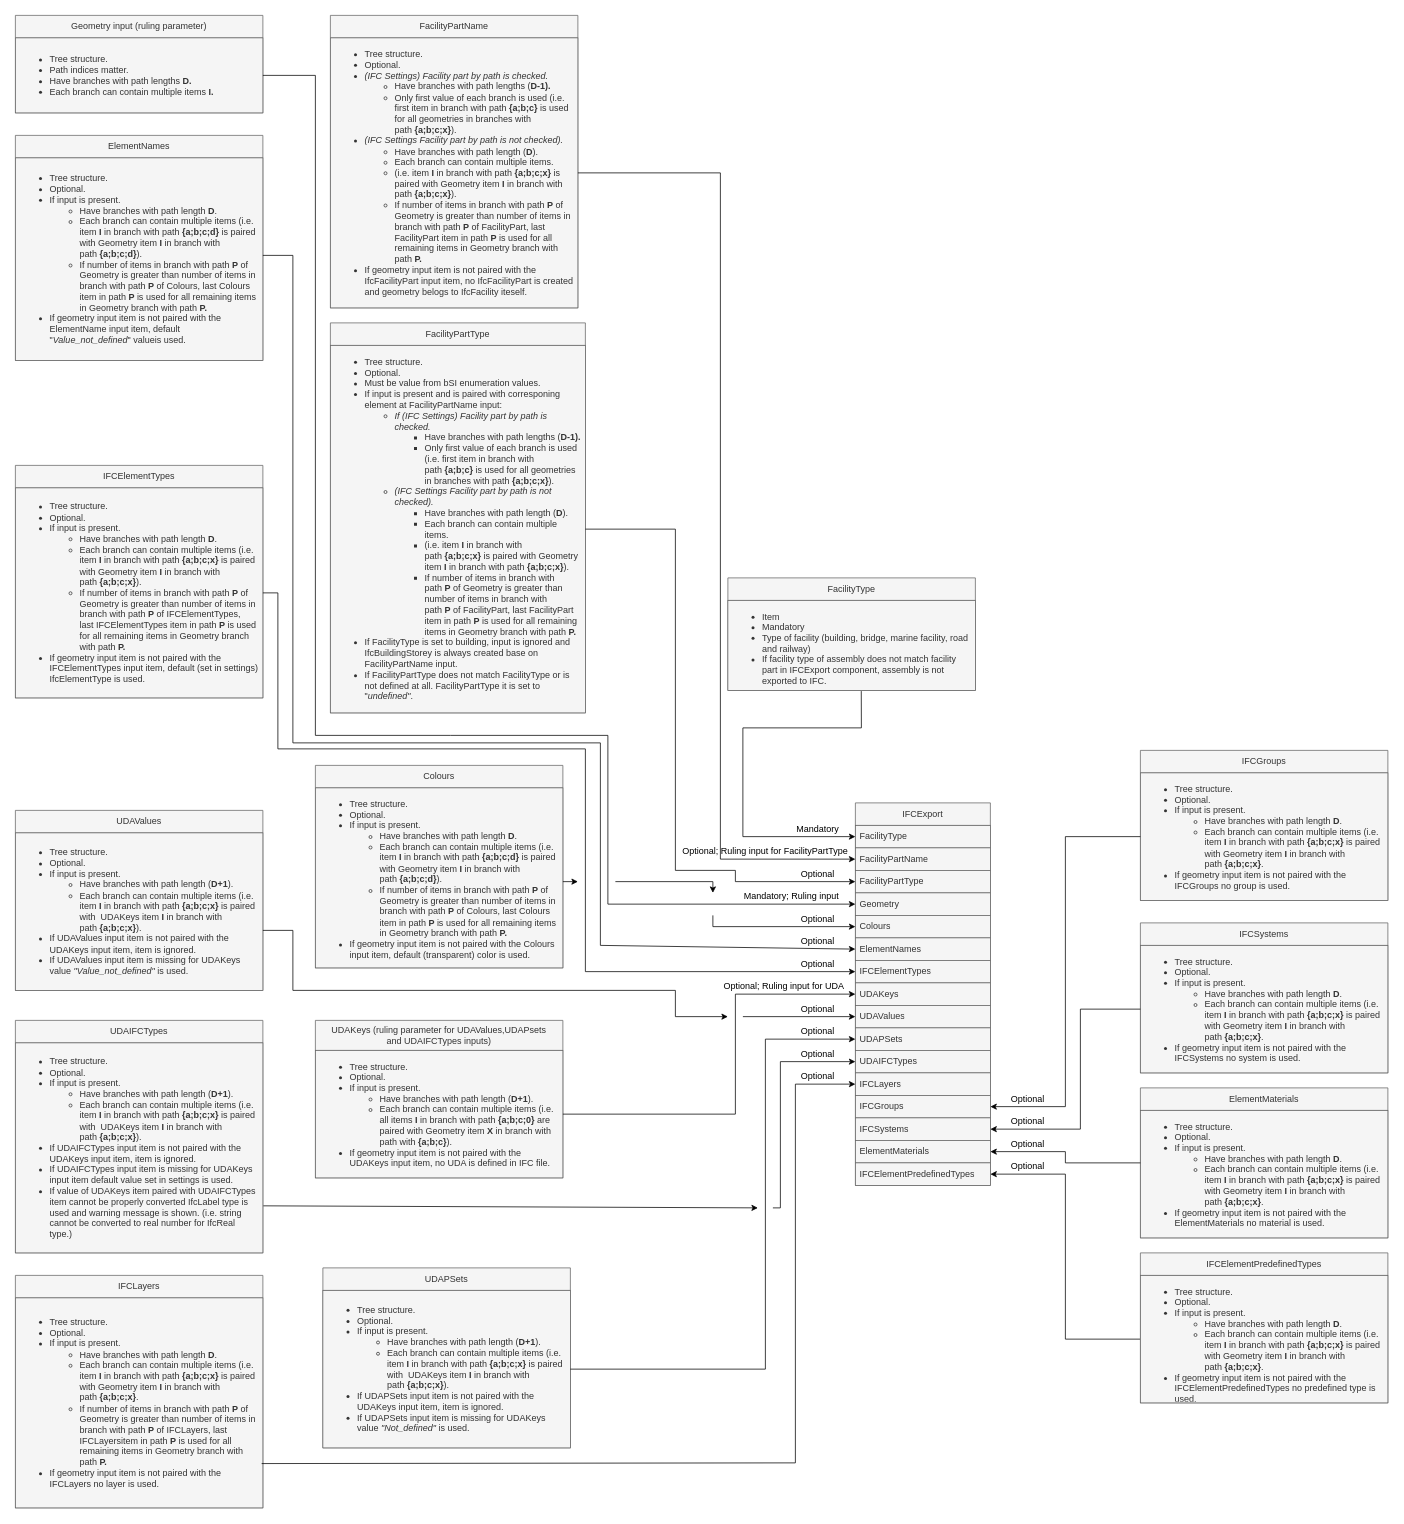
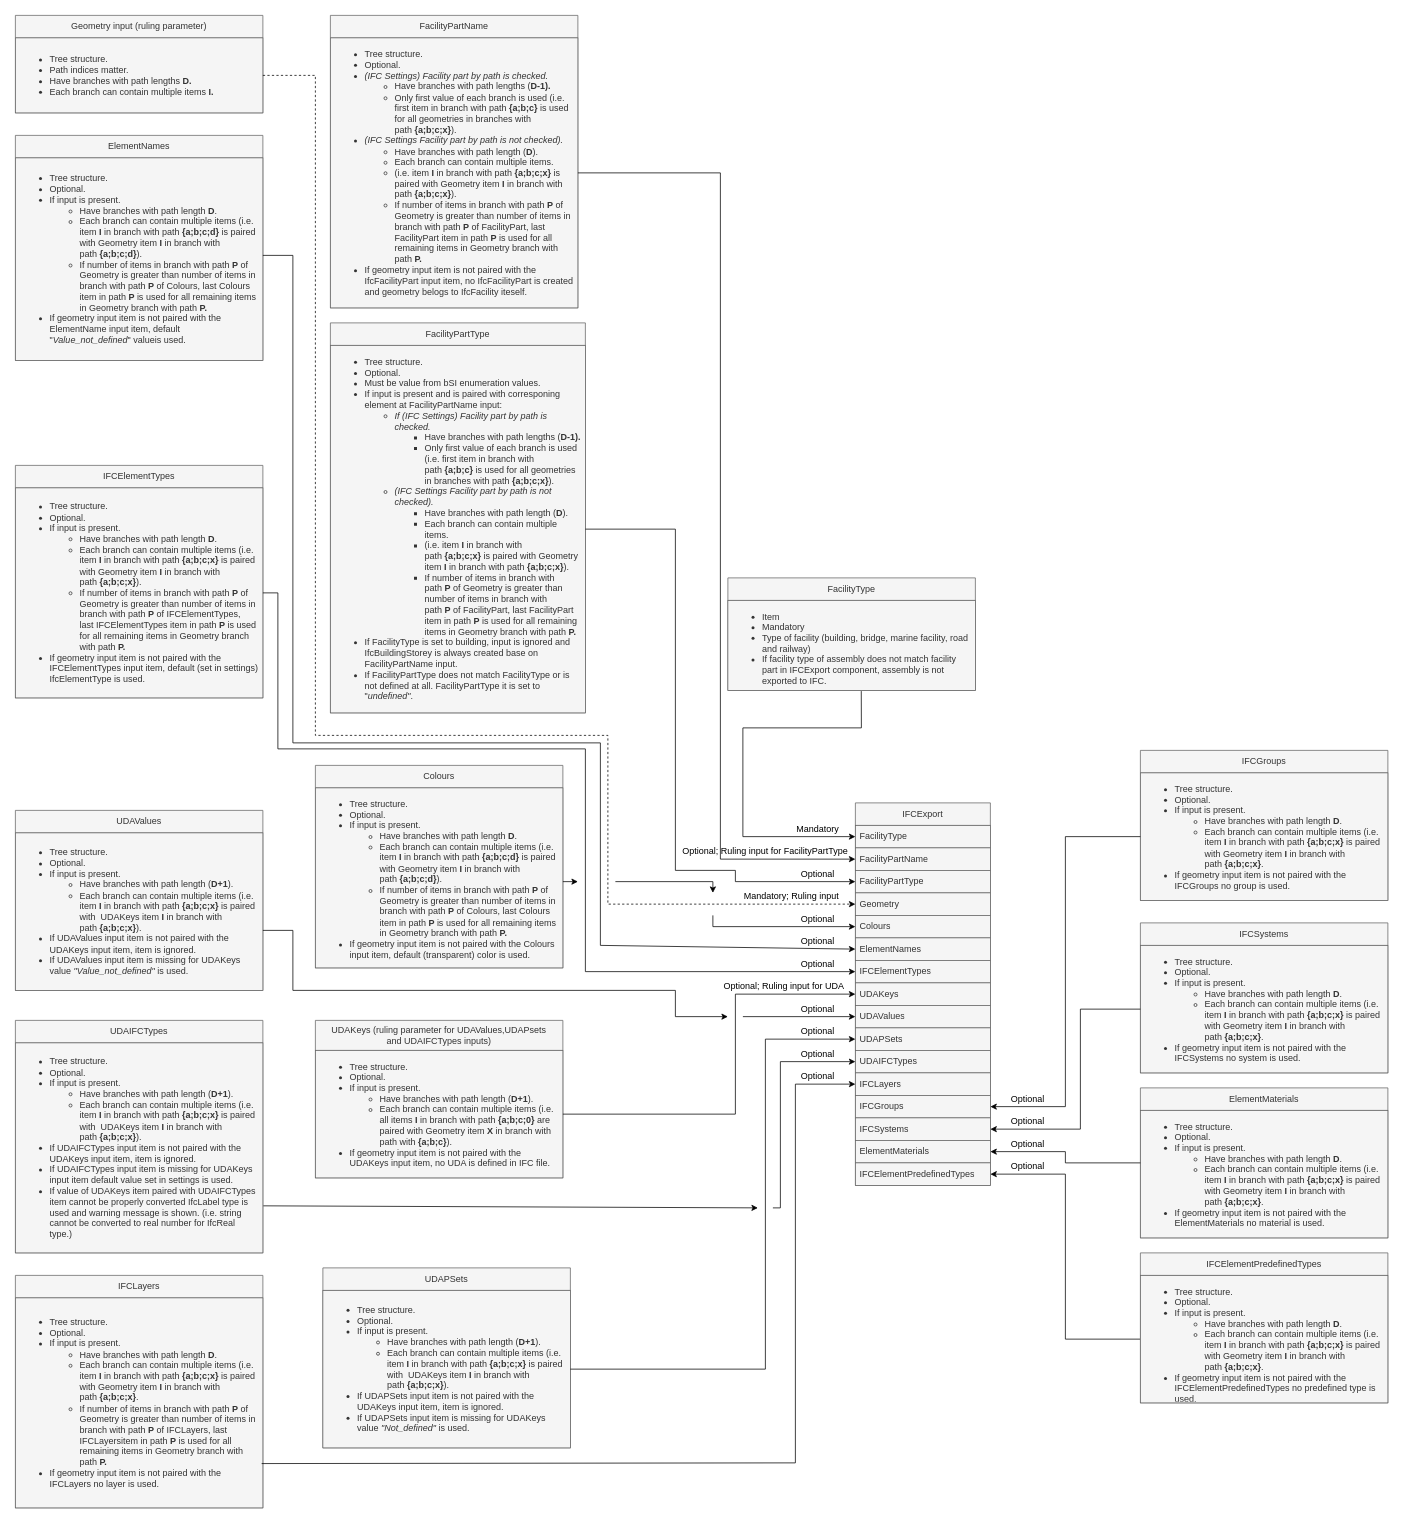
(315, 729) -> (315, 729)
